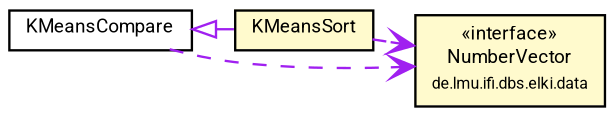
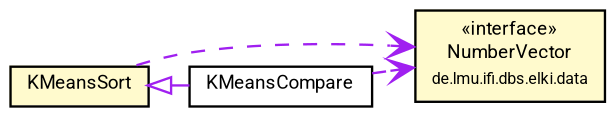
(225, 29) -> (181, 85)
